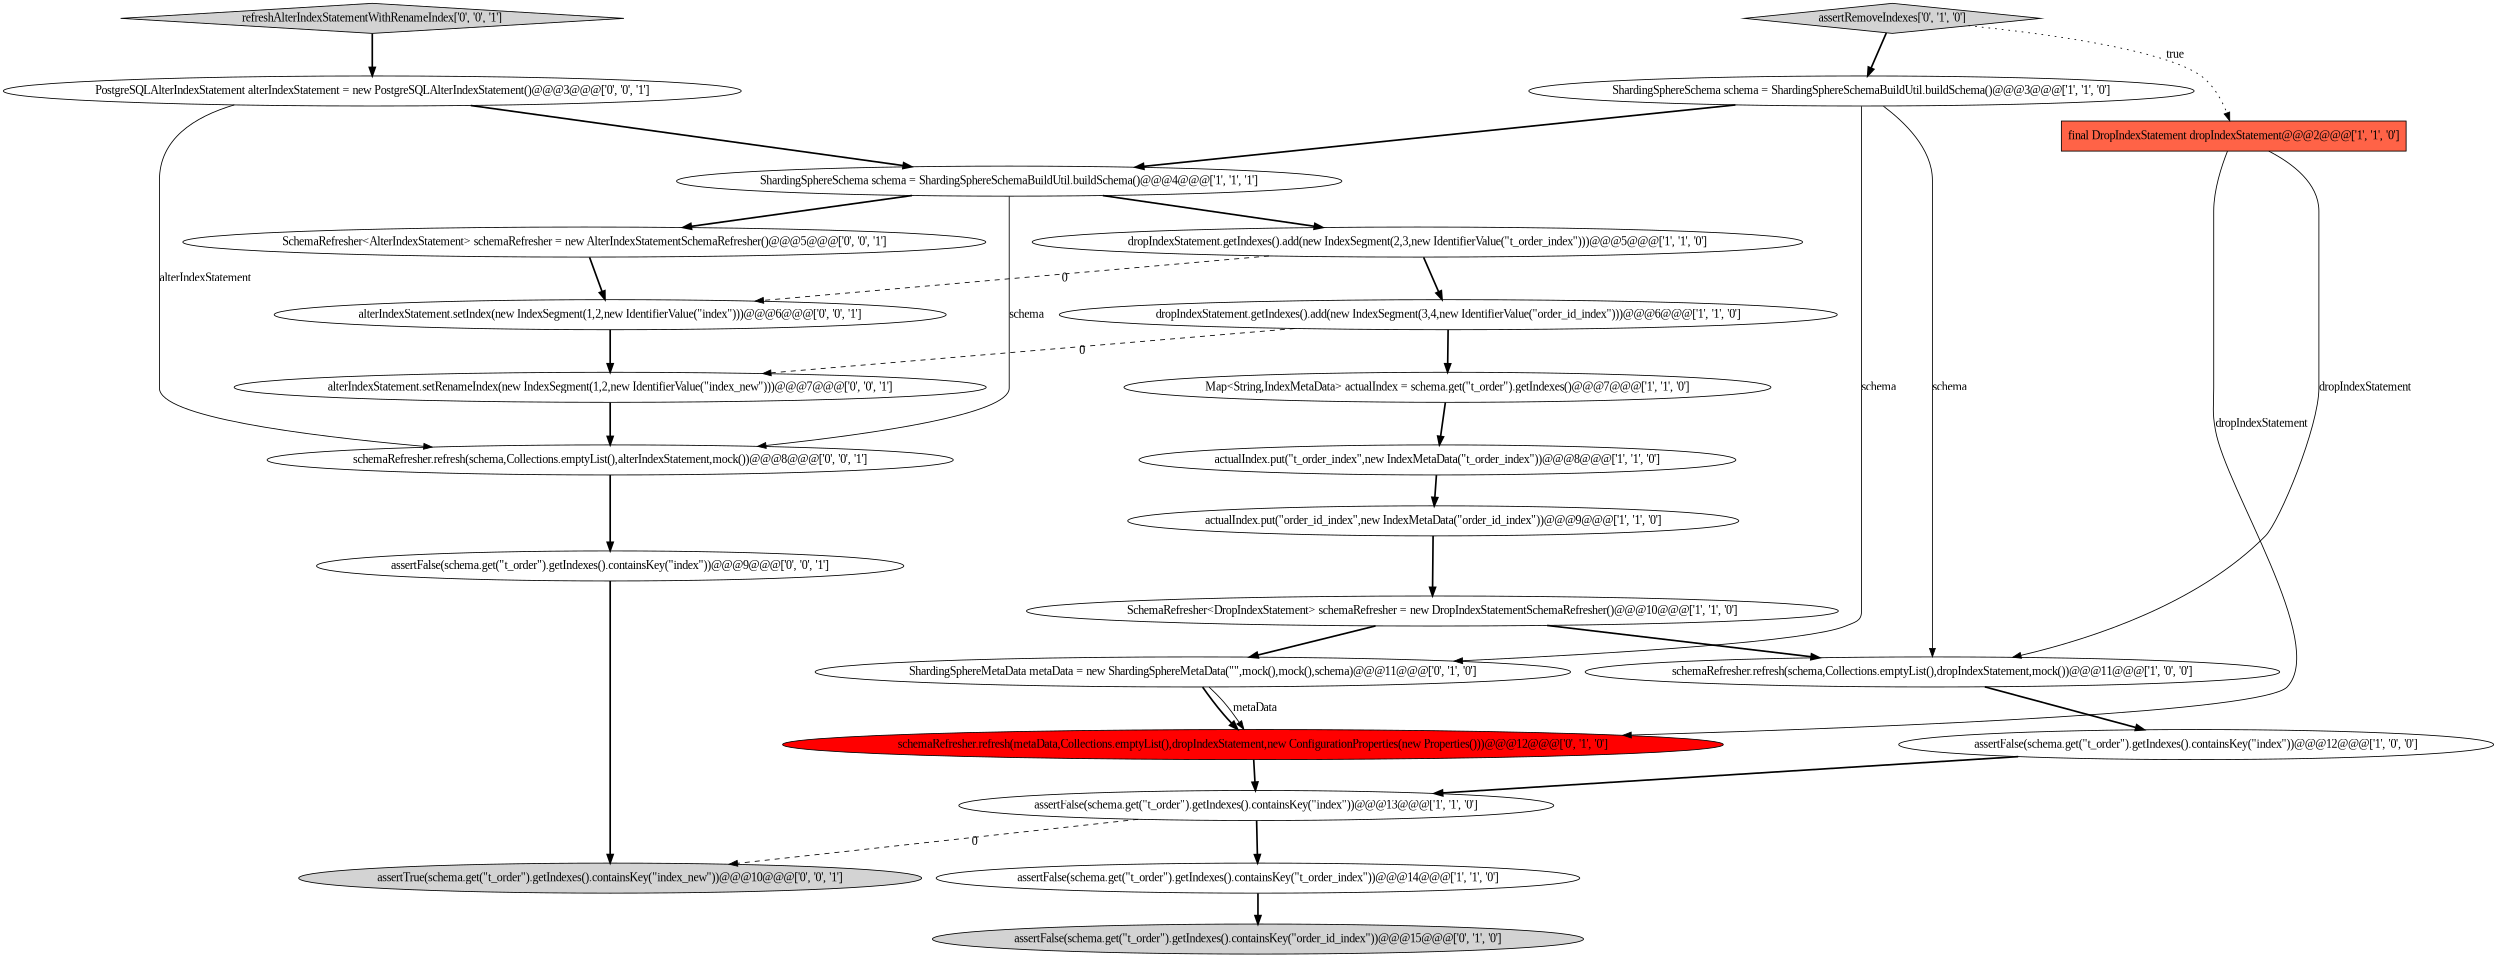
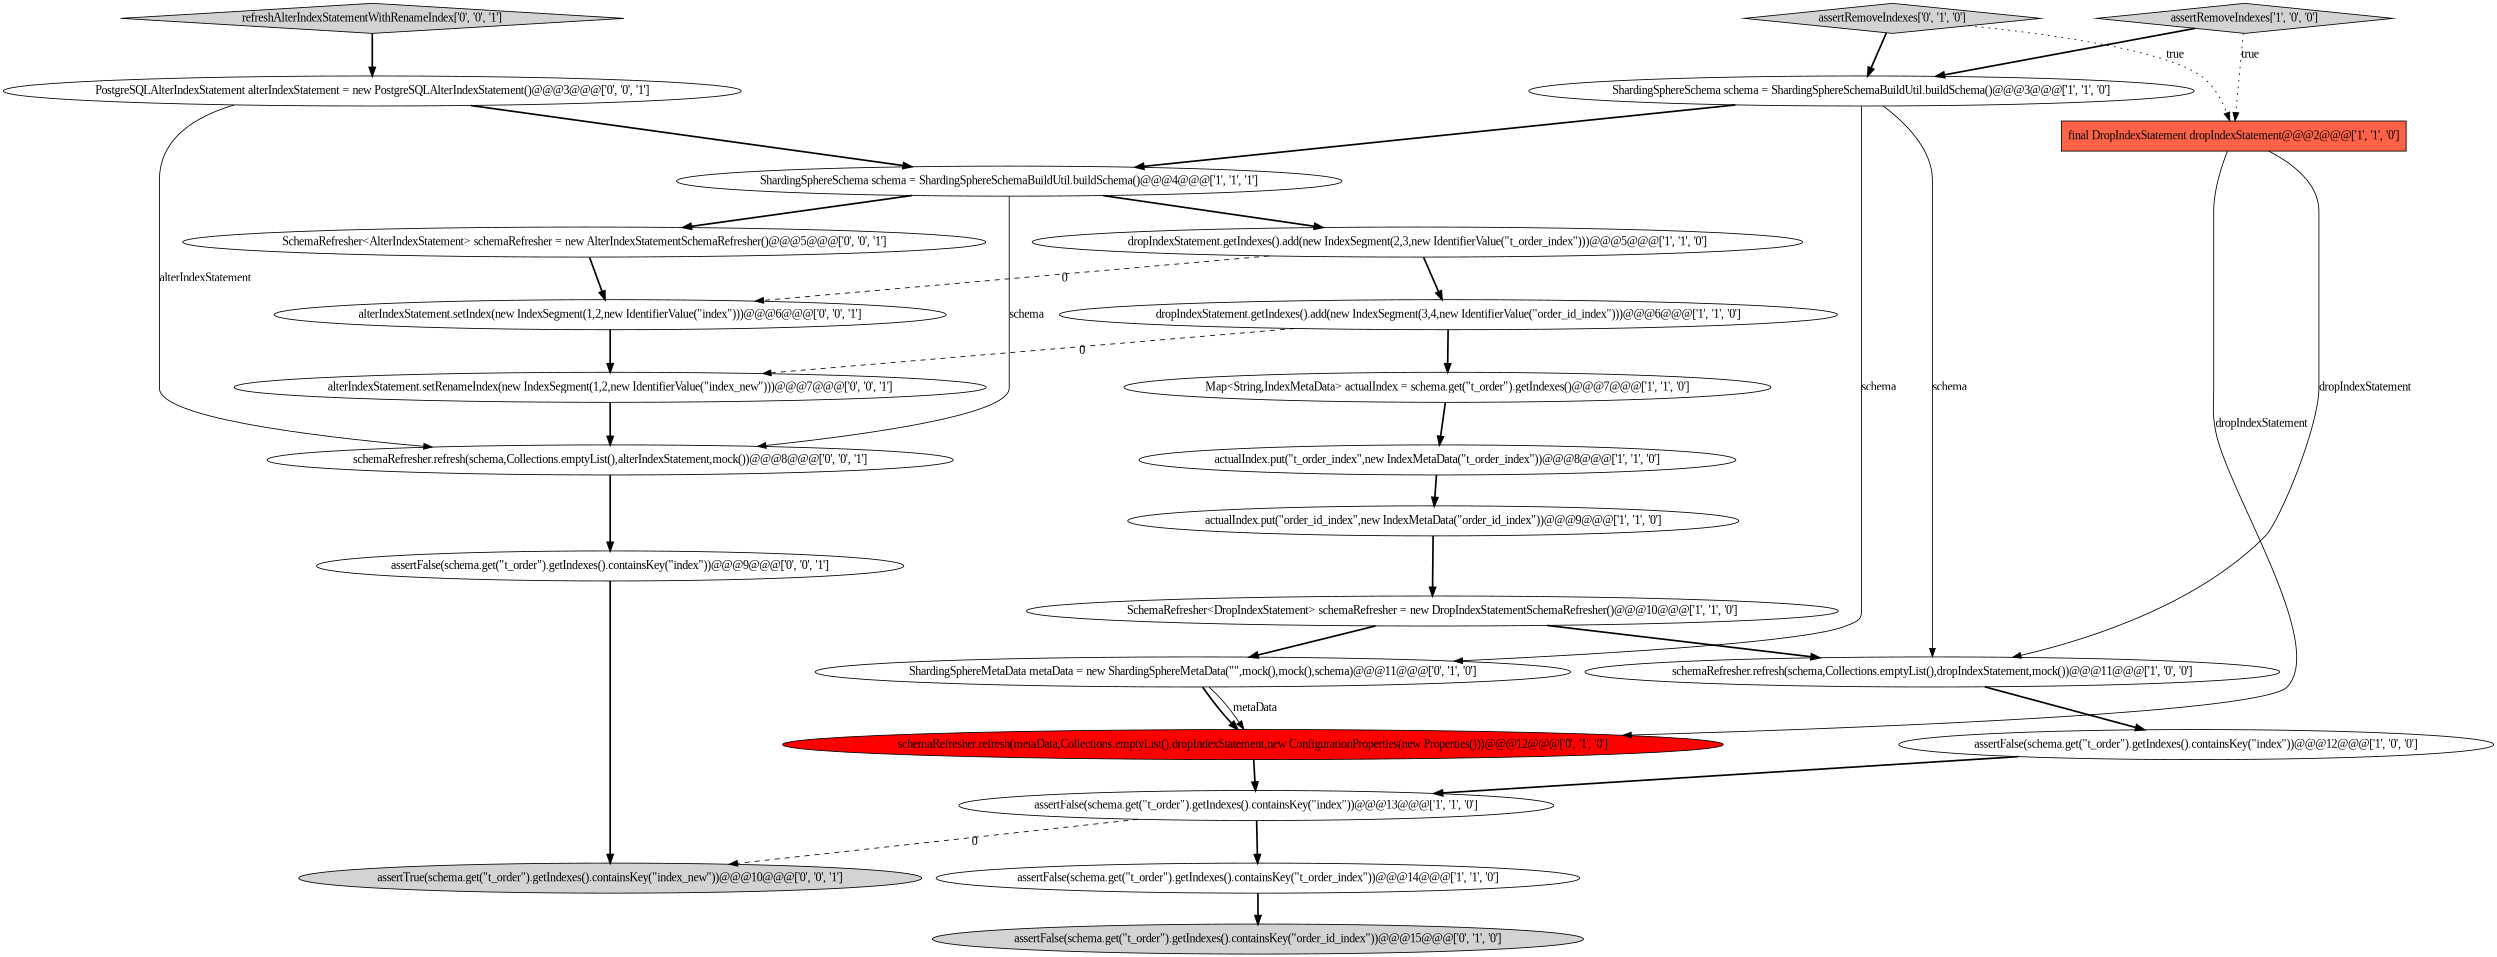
none -> (2245, 18)
